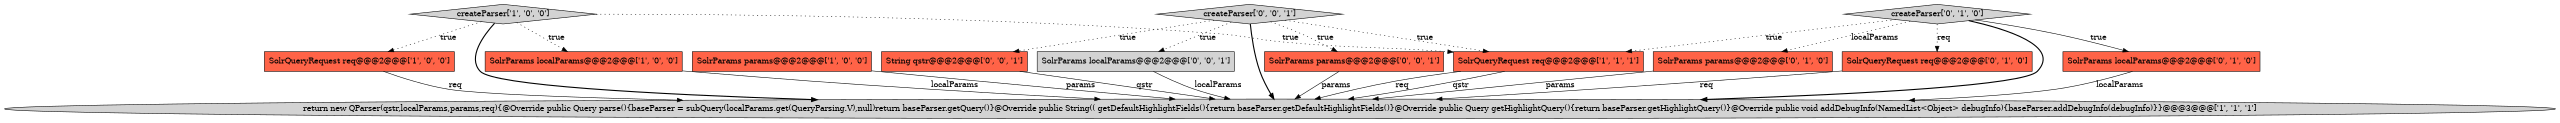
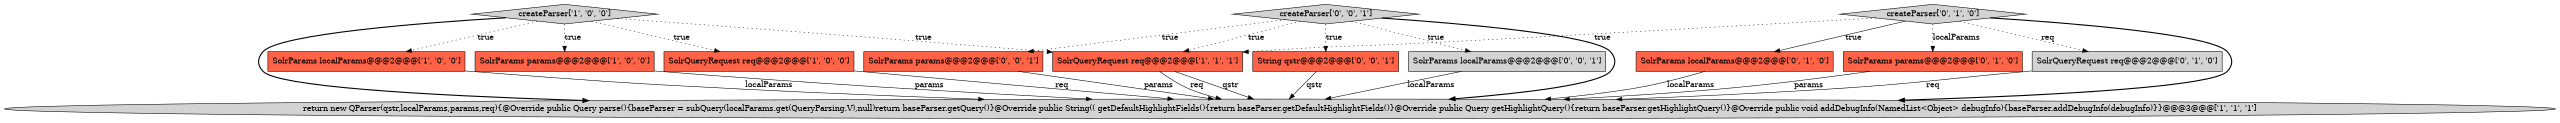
none -> (565, 35)
(1937, 62) -> (2127, 62)
